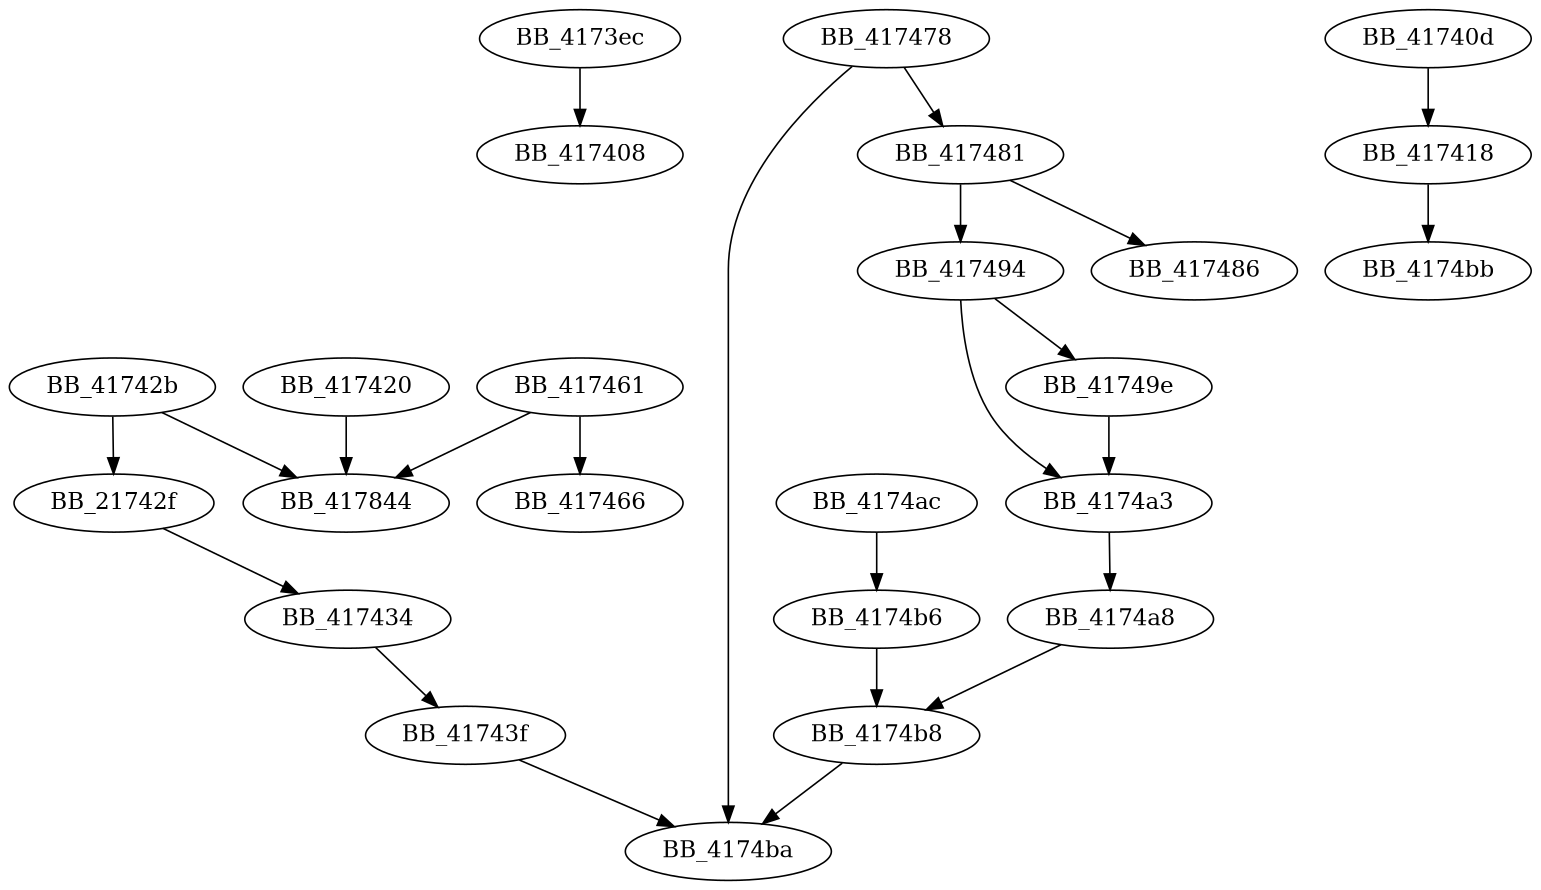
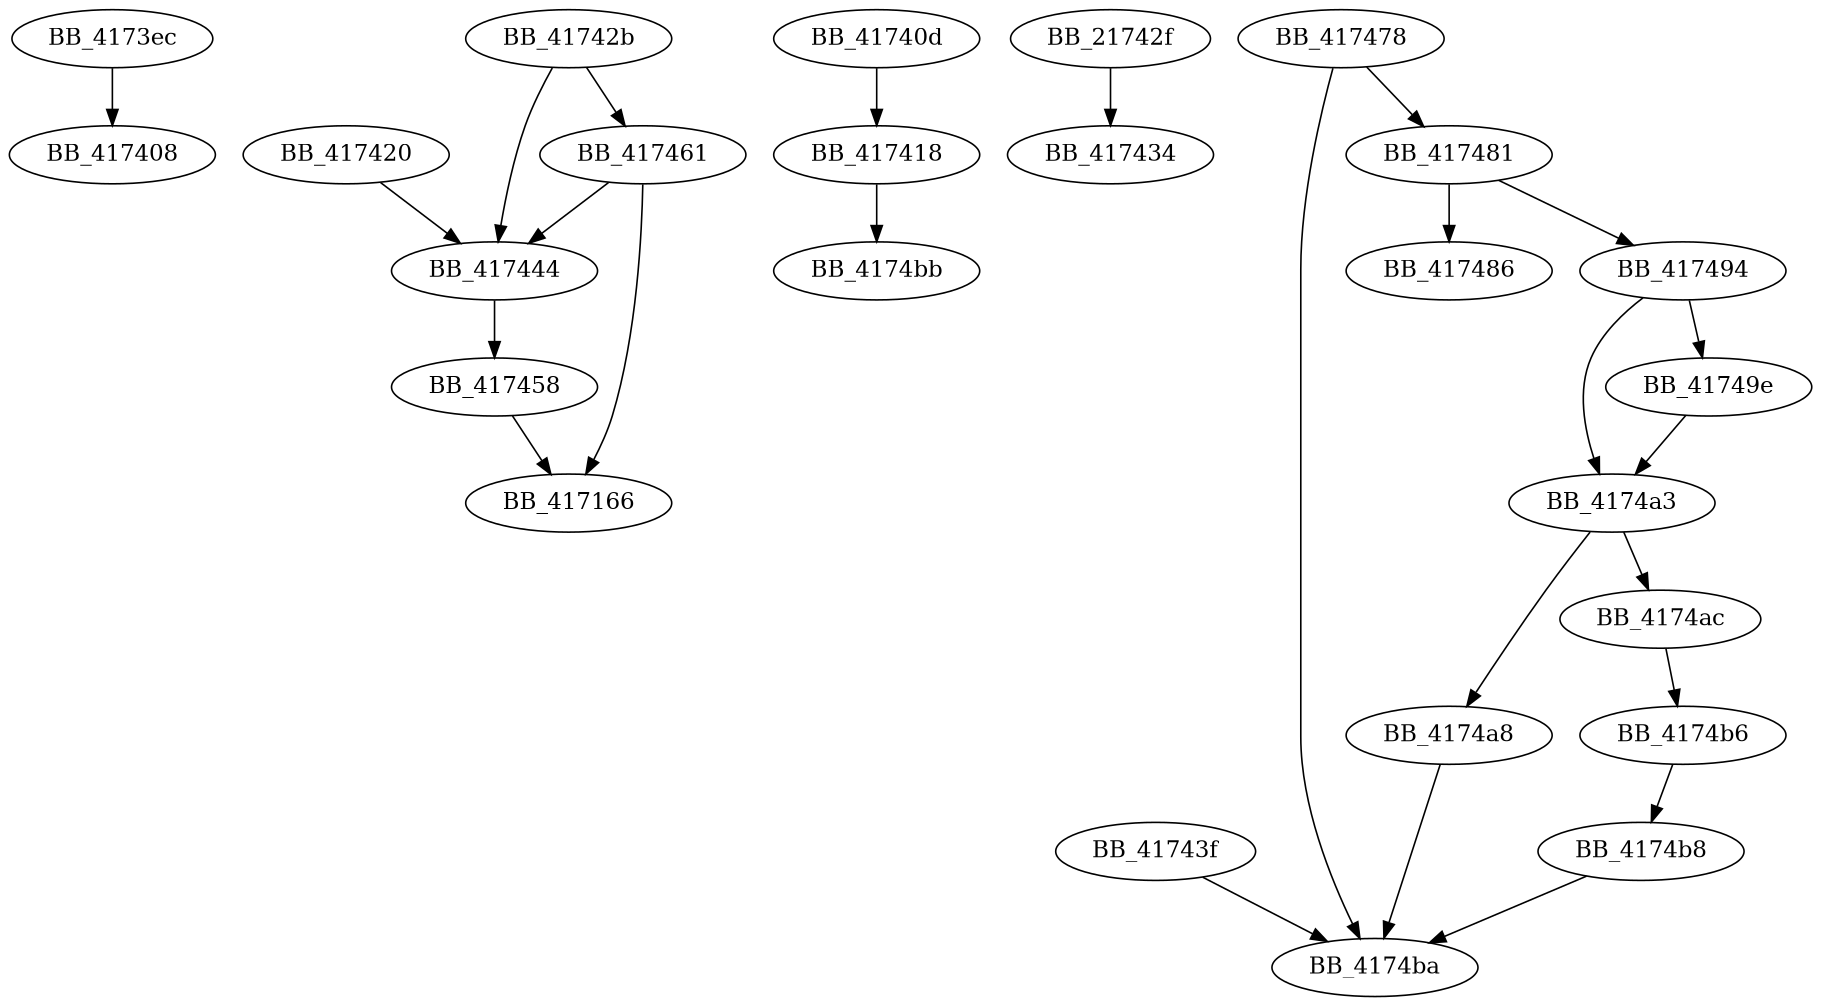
none -> (495, 387)
(113, 437) -> (601, 90)
(346, 503) -> (495, 271)
(580, 503) -> (569, 503)
none -> (1633, 553)
(401, 672) -> none
(1001, 674) -> (1415, 843)
